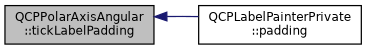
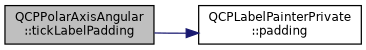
(183, 16) -> (170, 33)
